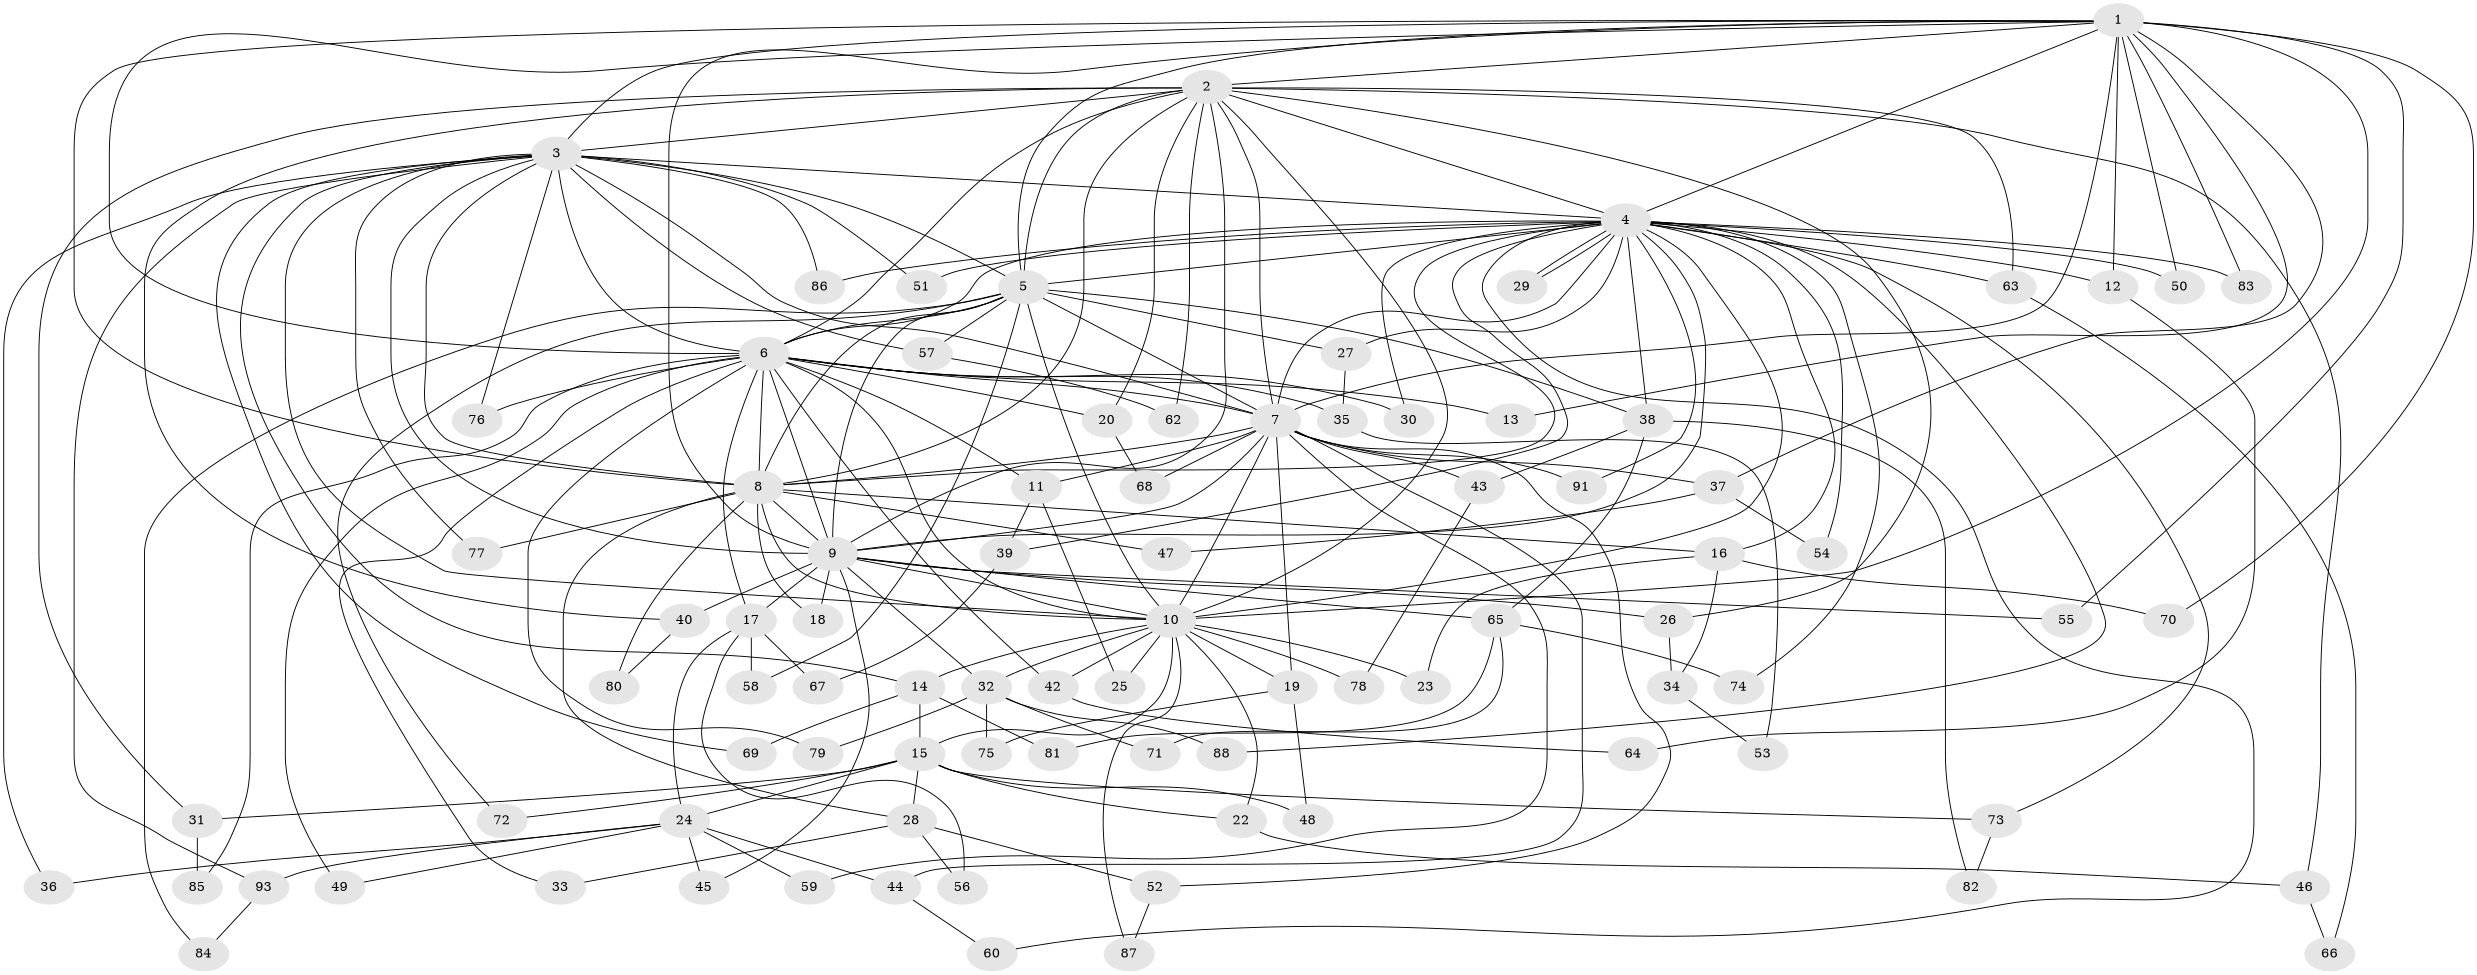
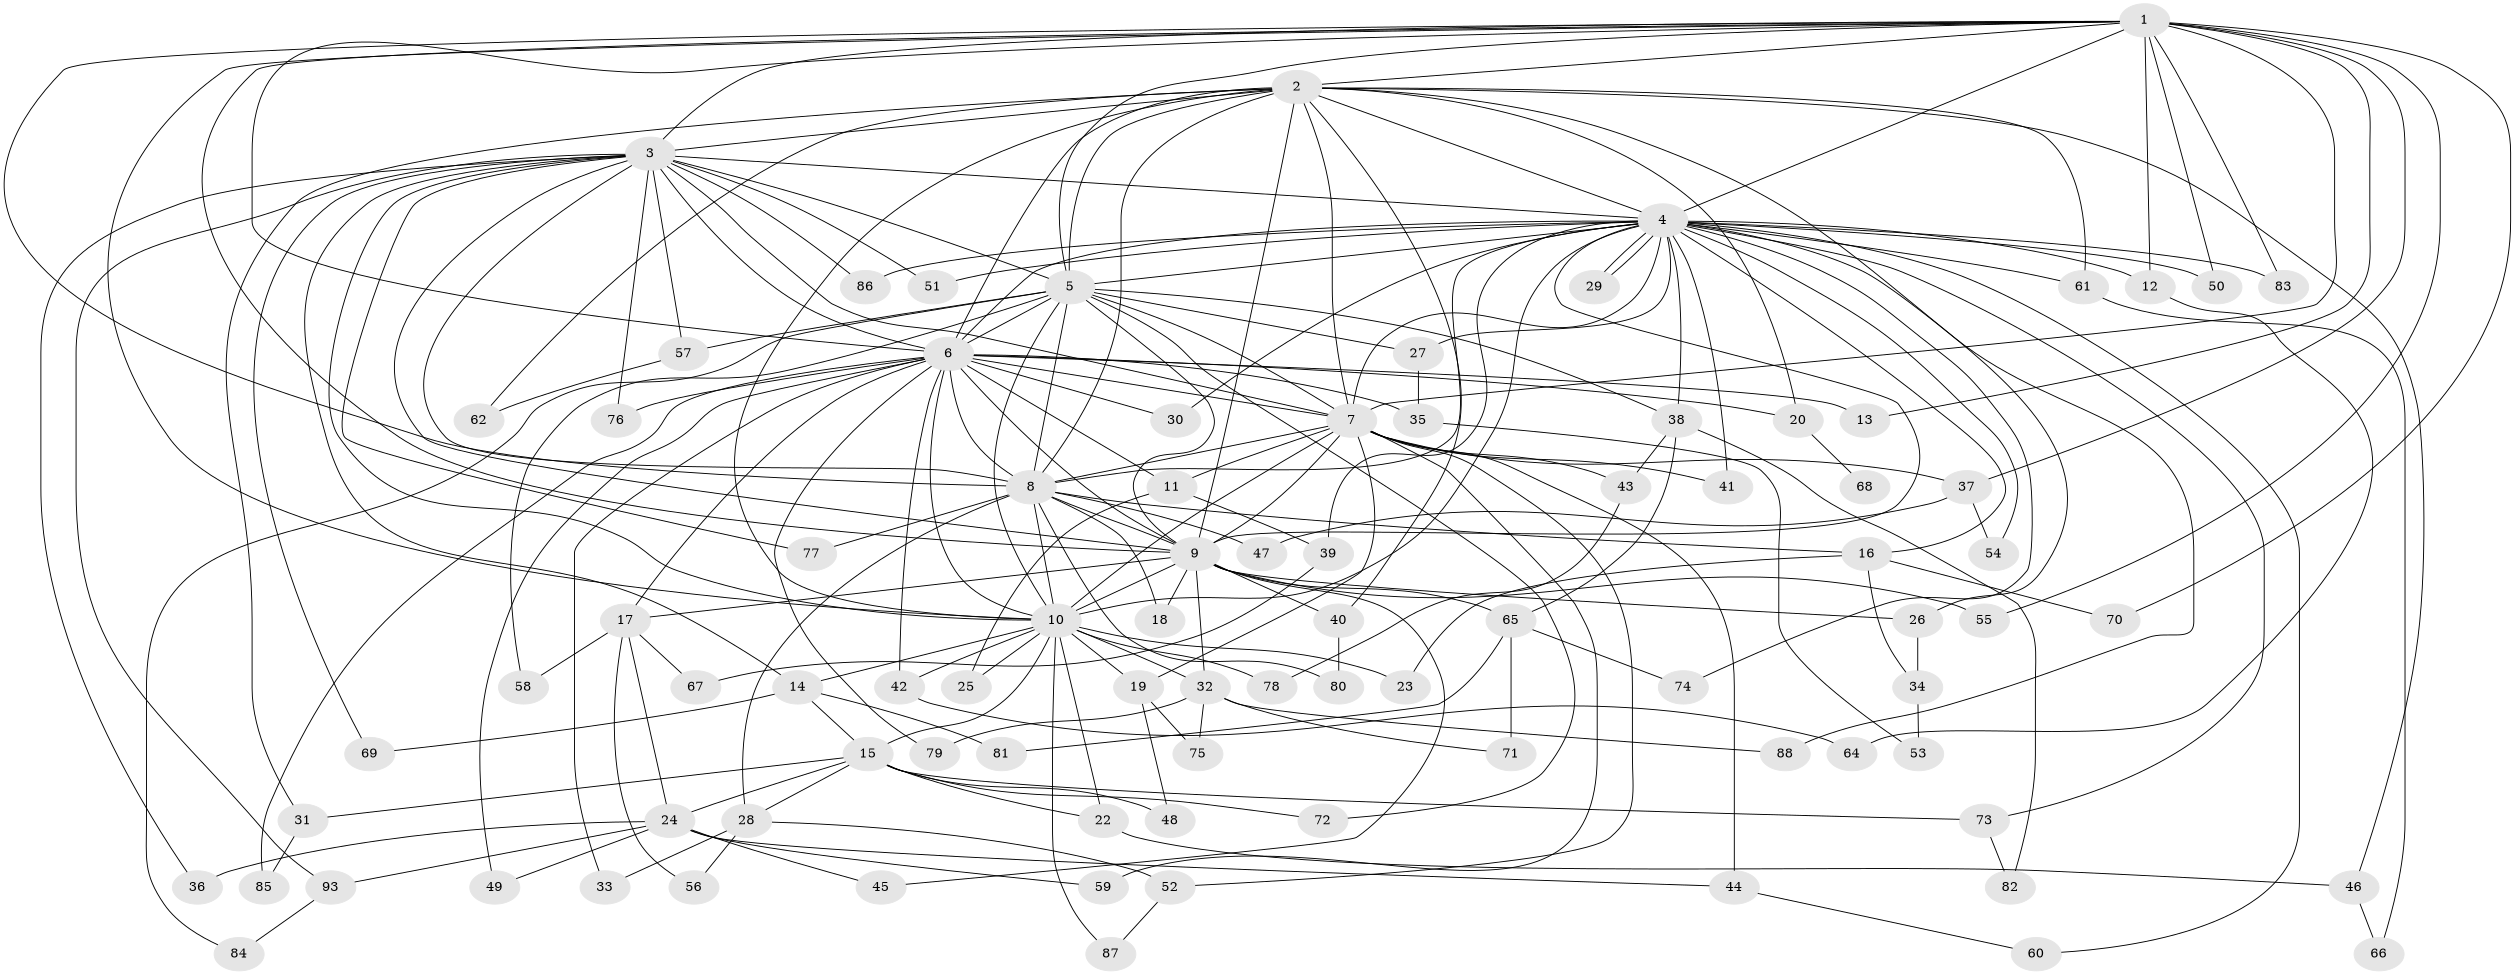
(2011, 287) -> (2084, 287)
(1210, 454) -> none
(1581, 487) -> (1728, 487)
